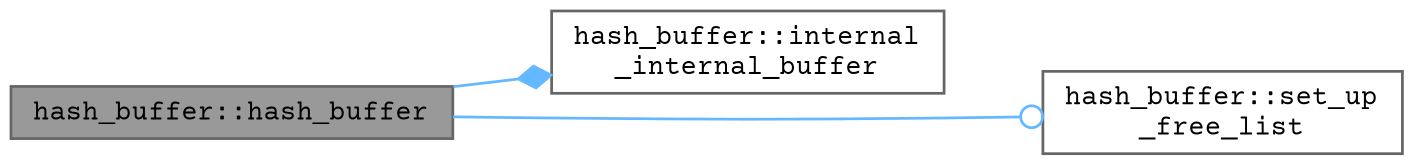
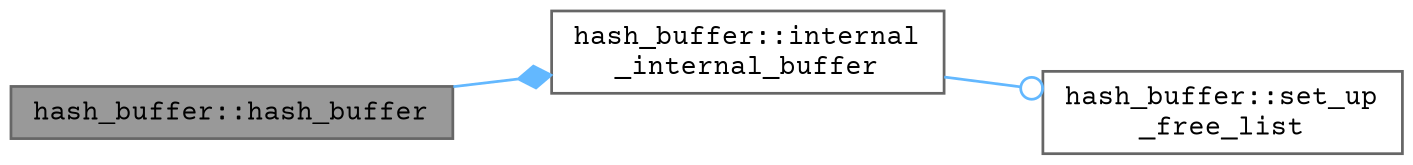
(737, 119) -> (982, 82)
